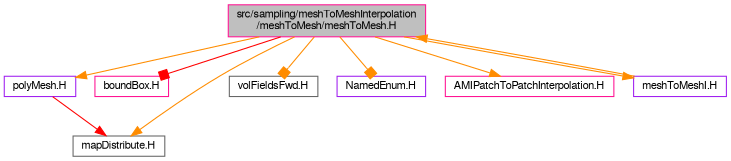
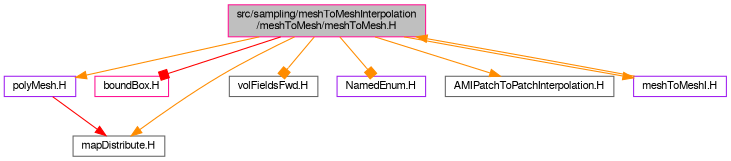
(530, 86) -> (530, 86)
